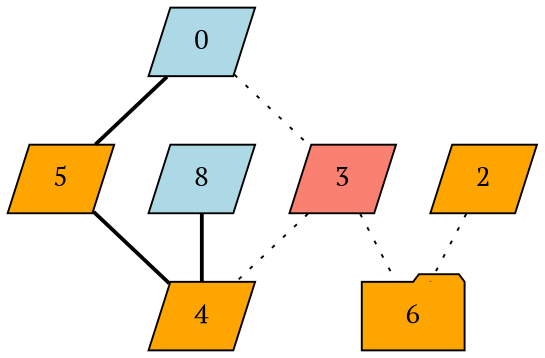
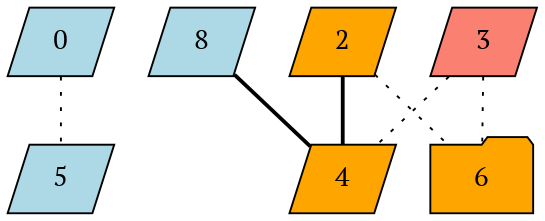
(131, 111) -> (61, 111)
(272, 111) -> none
(61, 179) -> (61, 179)
(131, 248) -> (343, 111)
